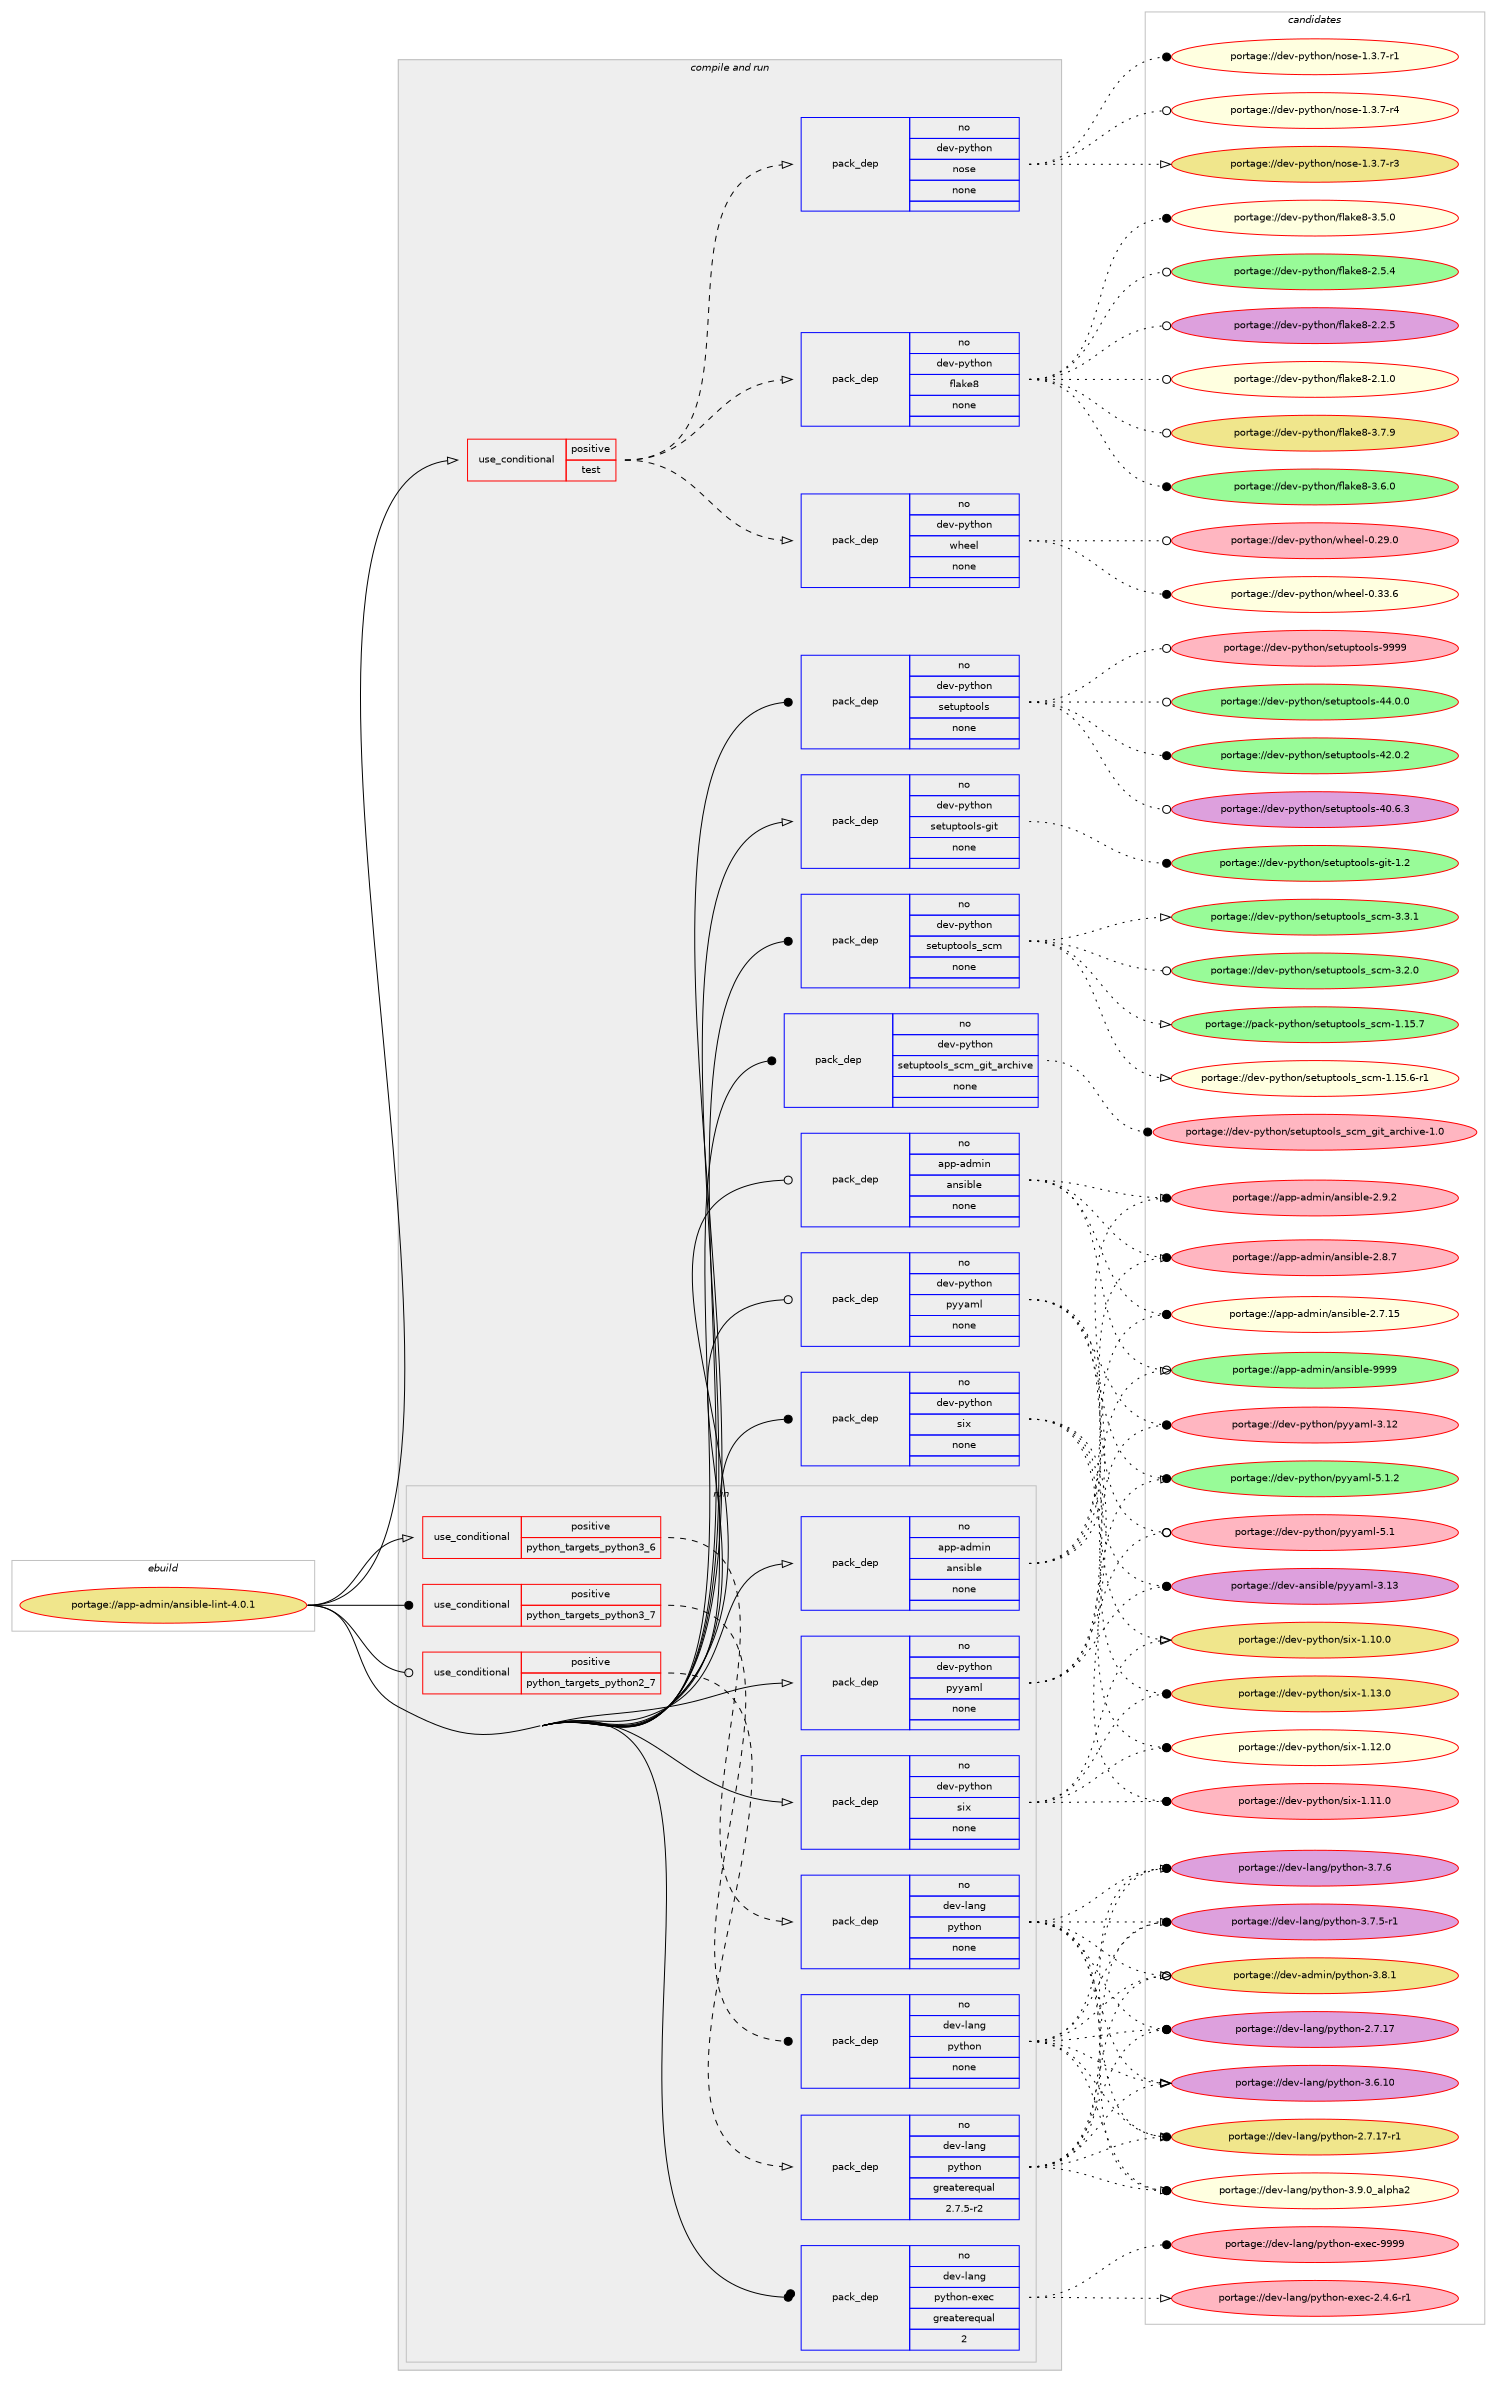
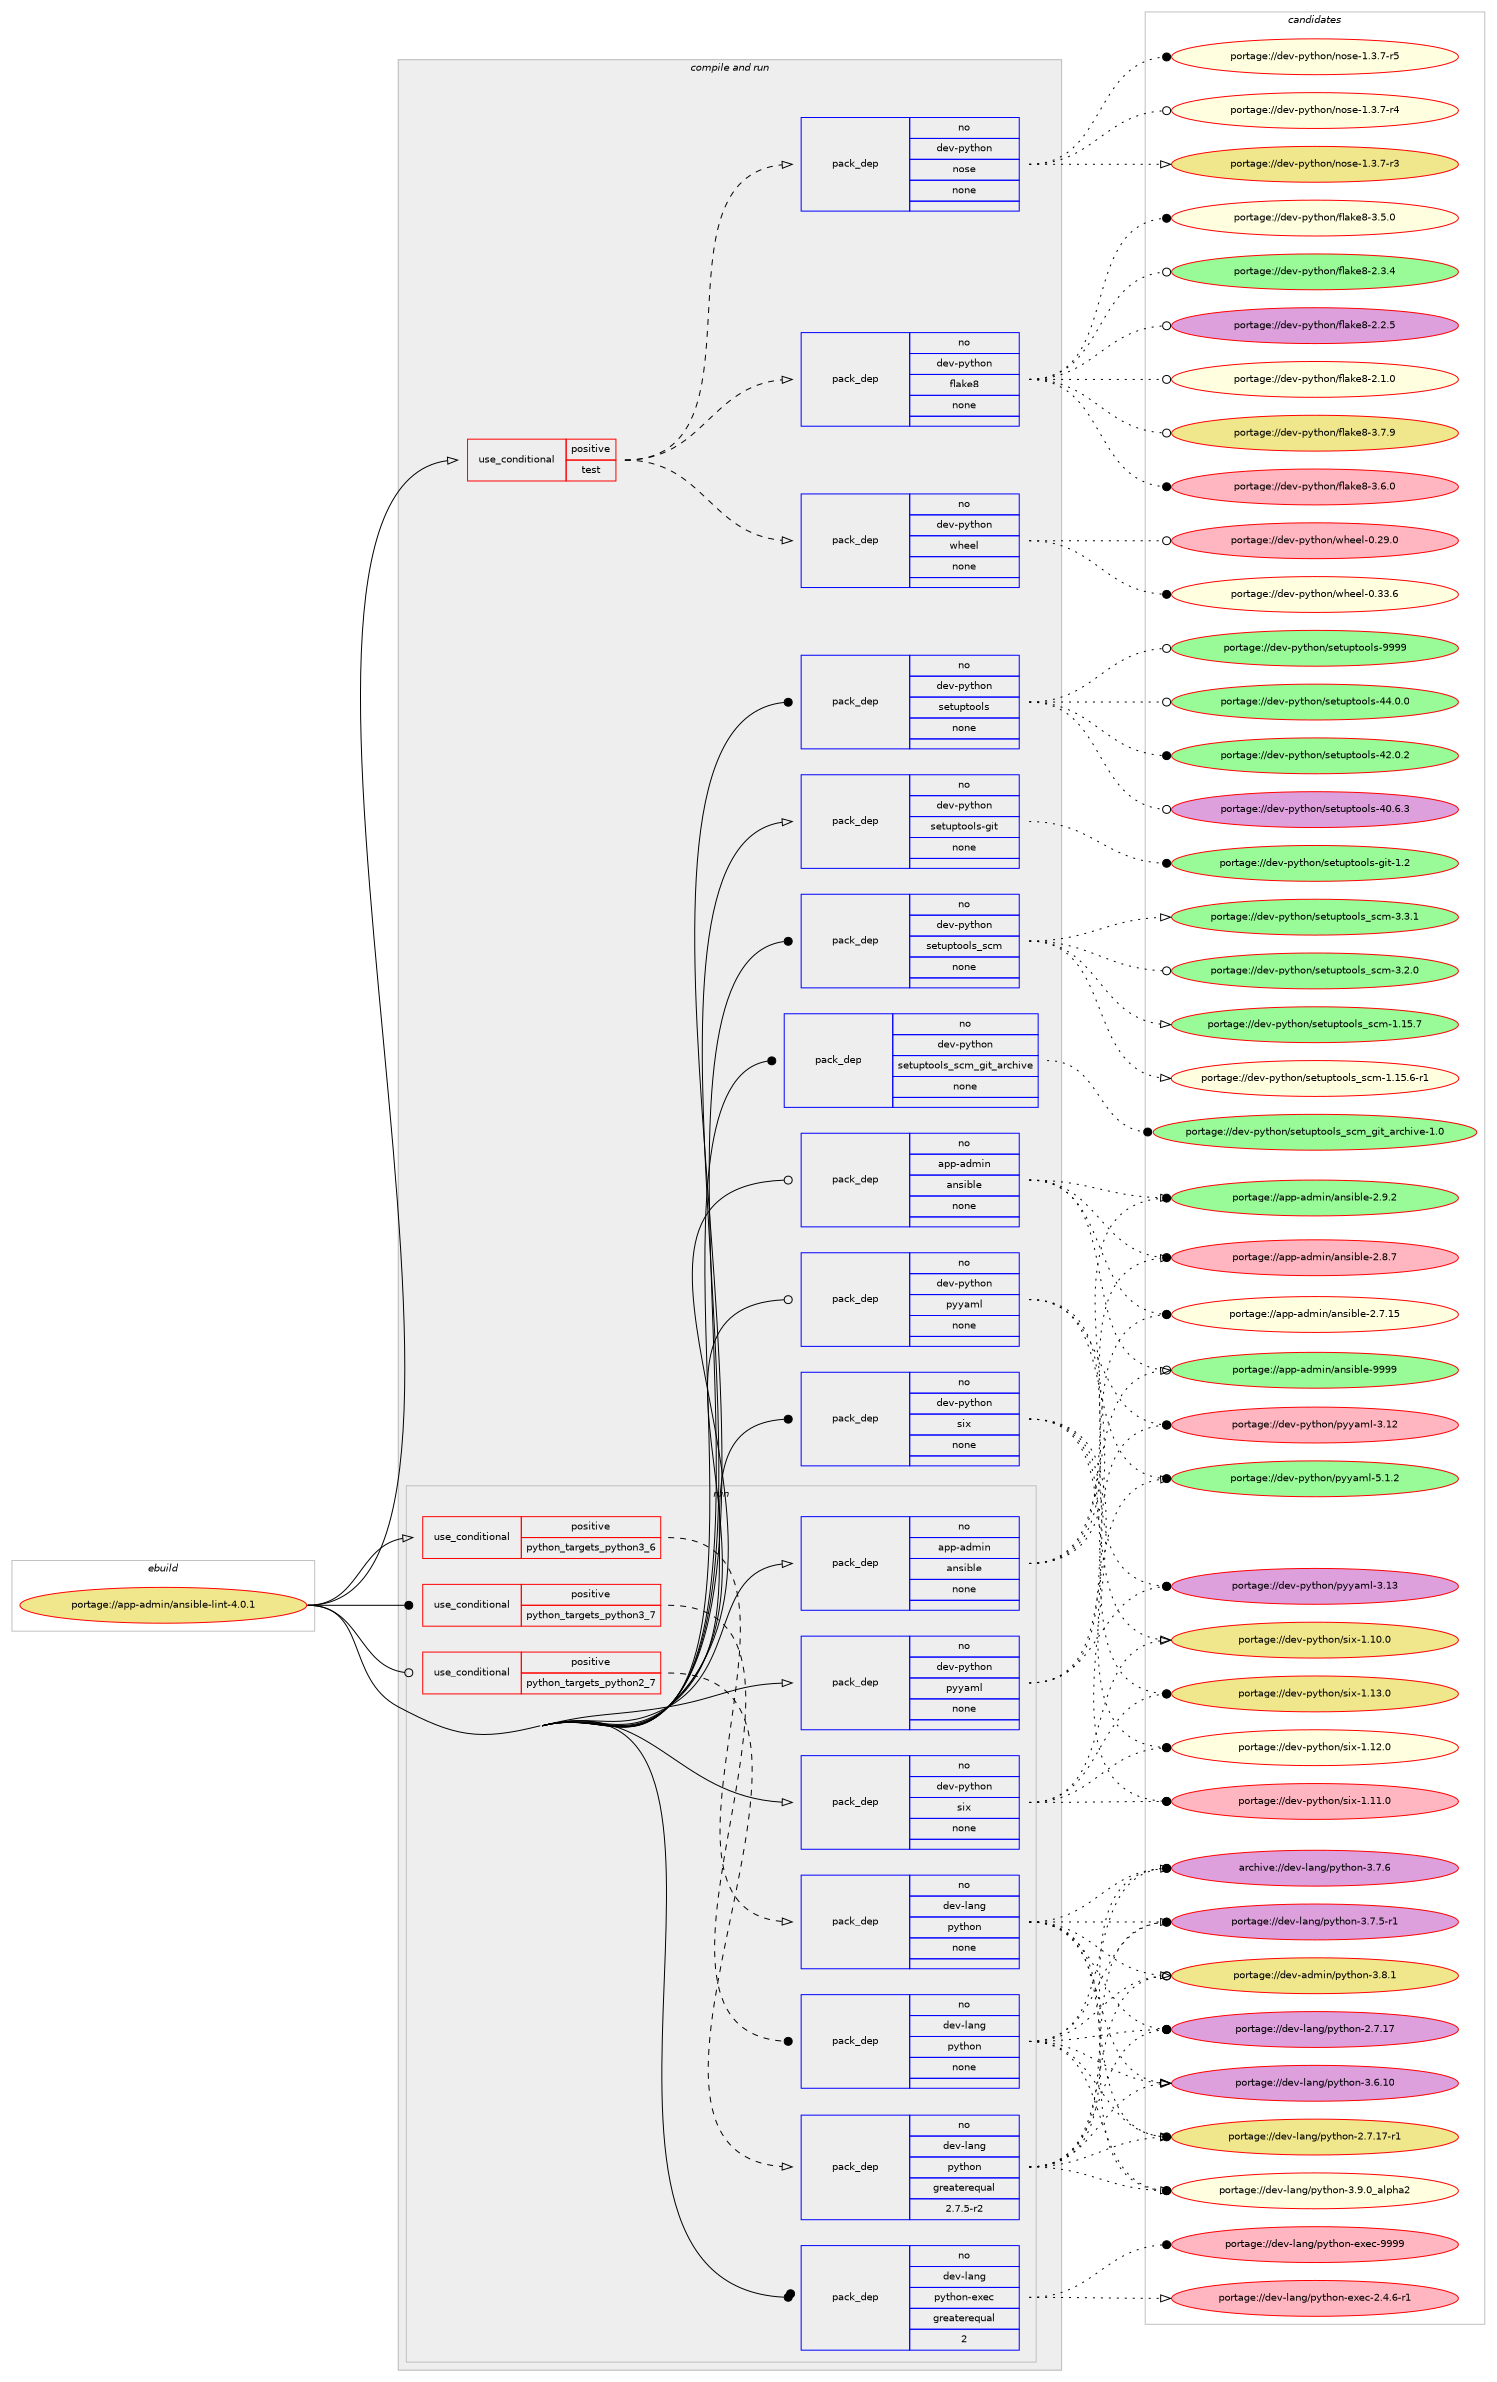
(1315, 57) -> (1315, 57)
(1315, 272) -> (1315, 272)
(1315, 487) -> (1315, 487)
(1315, 648) -> (1315, 648)
(1315, 1025) -> (1315, 1025)
(1315, 1132) -> (1315, 1132)
(1315, 1198) -> (1315, 1198)
(1315, 1533) -> none
(1315, 1586) -> (1315, 1586)
(1315, 1868) -> (1315, 1868)
